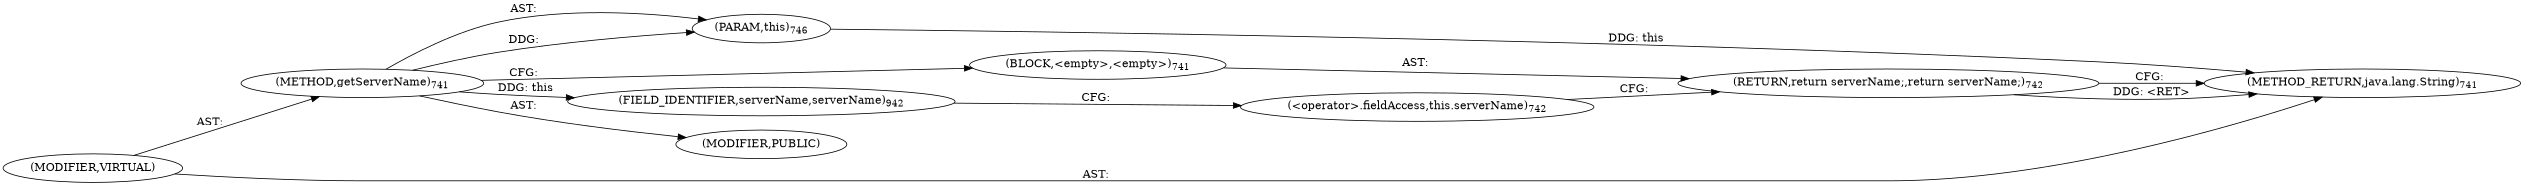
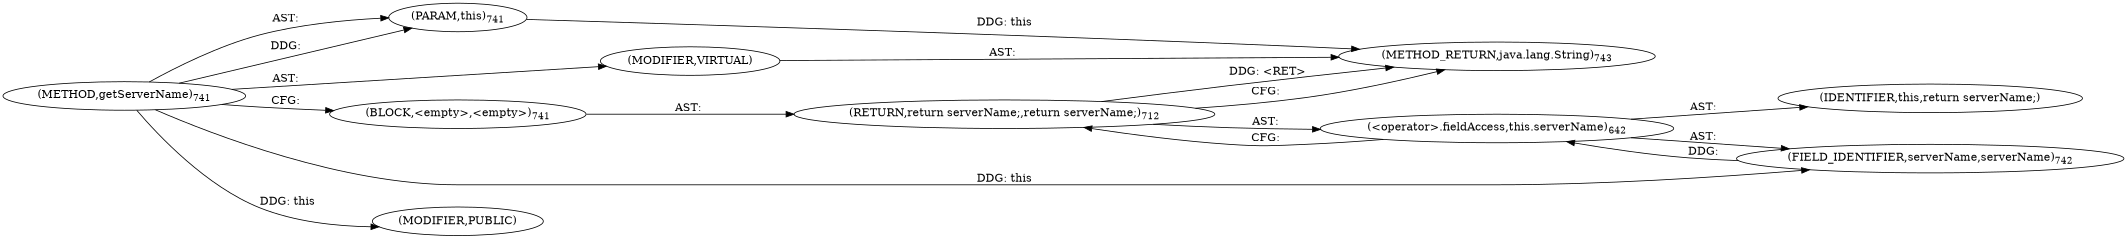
(799, 27) -> (496, 16)
(2035, 82) -> (1151, 113)
(2469, 82) -> (1603, 55)
(1098, 98) -> (1705, 152)
none -> (1930, 98)
(895, 100) -> (2064, 157)
(526, 106) -> (287, 202)
(1538, 106) -> (1618, 127)
(223, 127) -> (415, 78)
none -> (1233, 128)
none -> (1706, 143)
